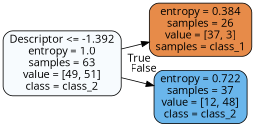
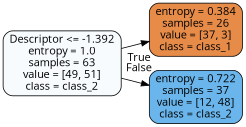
(201, 30) -> (196, 30)
